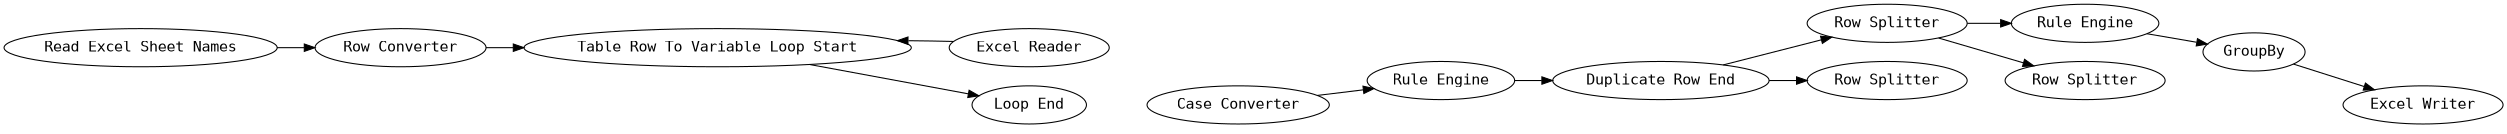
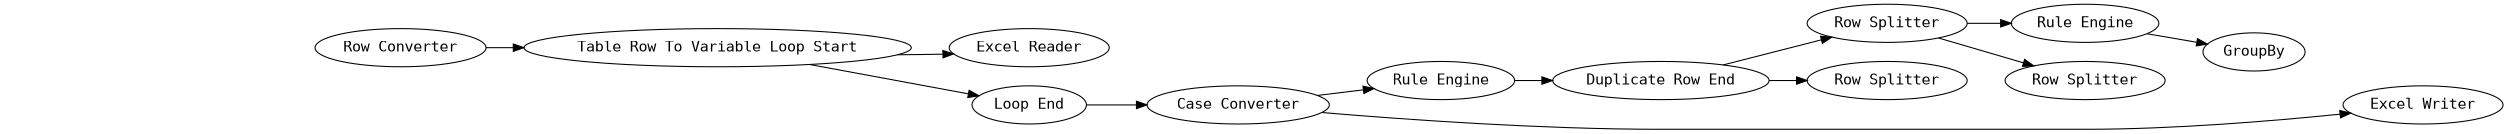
(931, 41) -> (920, 55)
(141, 48) -> none
(2329, 75) -> (1831, 129)
none -> (1111, 105)
